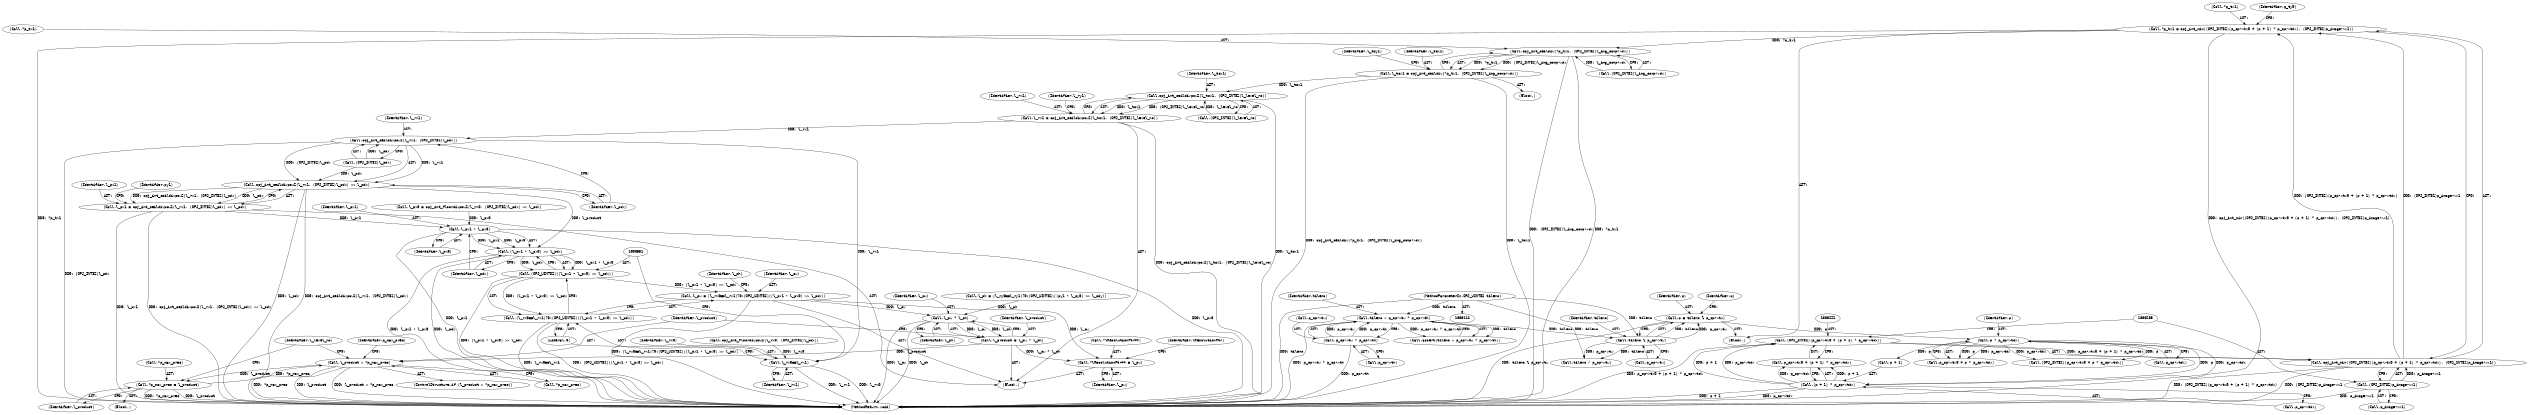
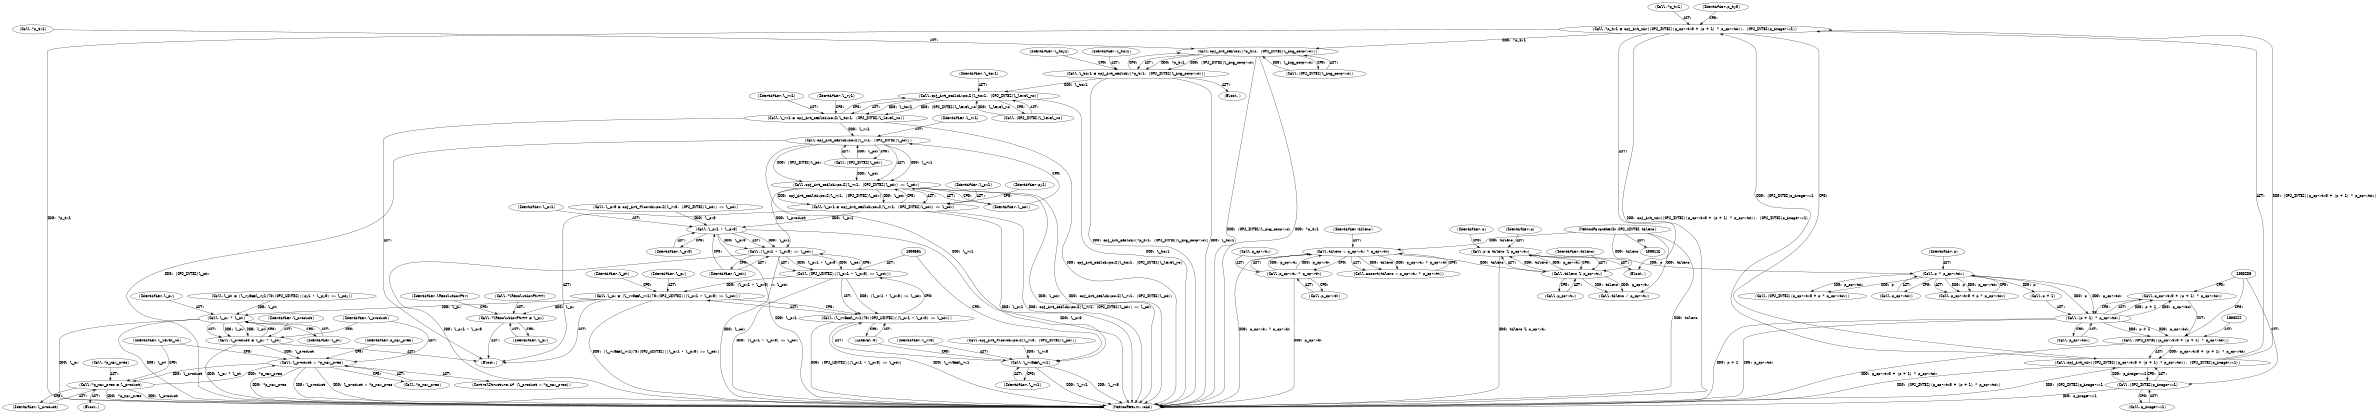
(1824, 351) -> (2216, 284)
(1040, 357) -> (626, 406)
